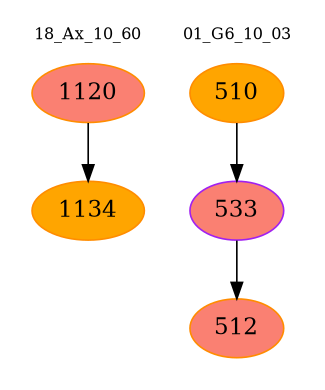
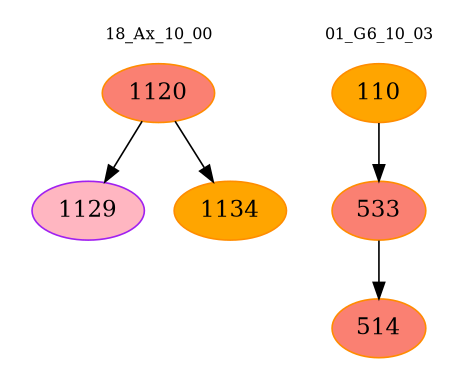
(88, 35) -> (159, 35)
(237, 93) -> (379, 93)
none -> (88, 211)
(237, 211) -> (379, 211)
(237, 328) -> (379, 328)
